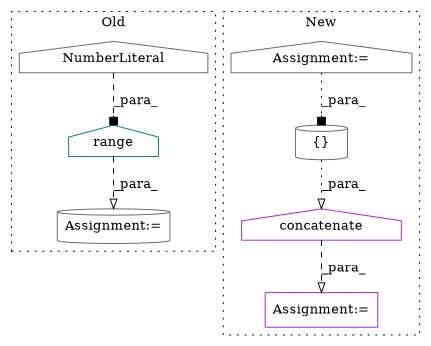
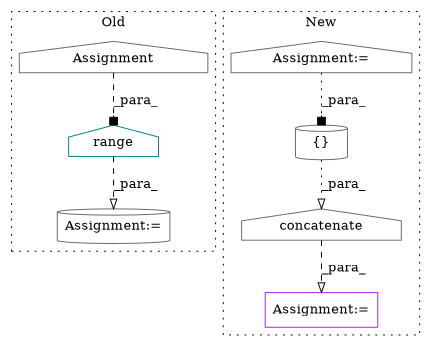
(114, 59) -> (114, 59)
(321, 226) -> (321, 226)
